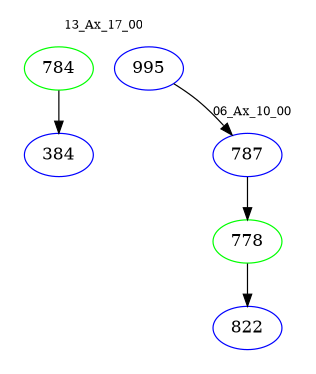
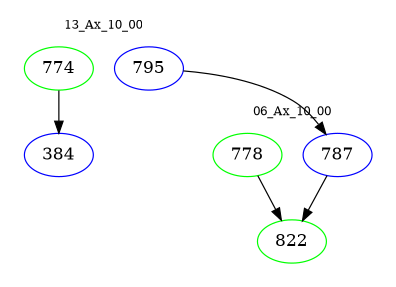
(104, 26) -> (104, 26)
(59, 68) -> (59, 68)
(149, 68) -> (149, 68)
(247, 192) -> (318, 193)
(247, 328) -> (292, 241)
